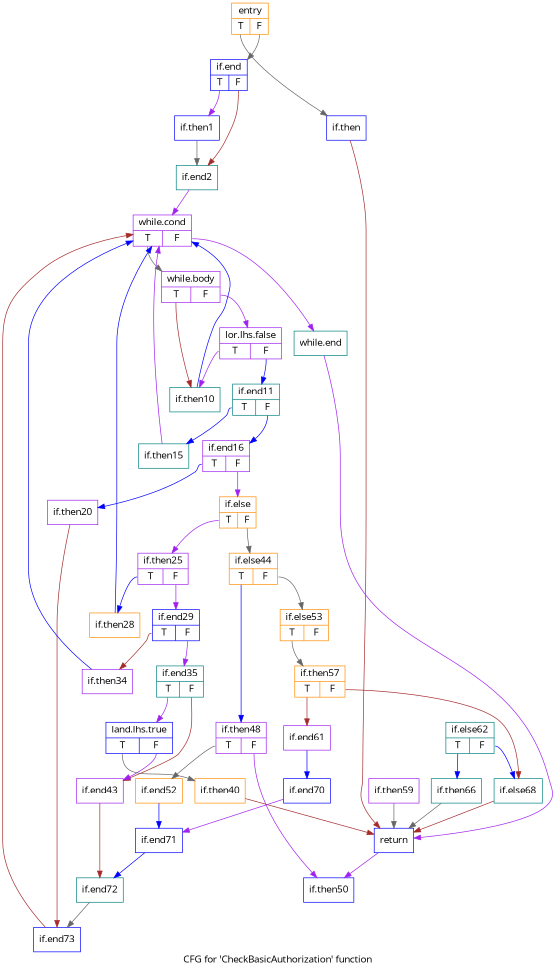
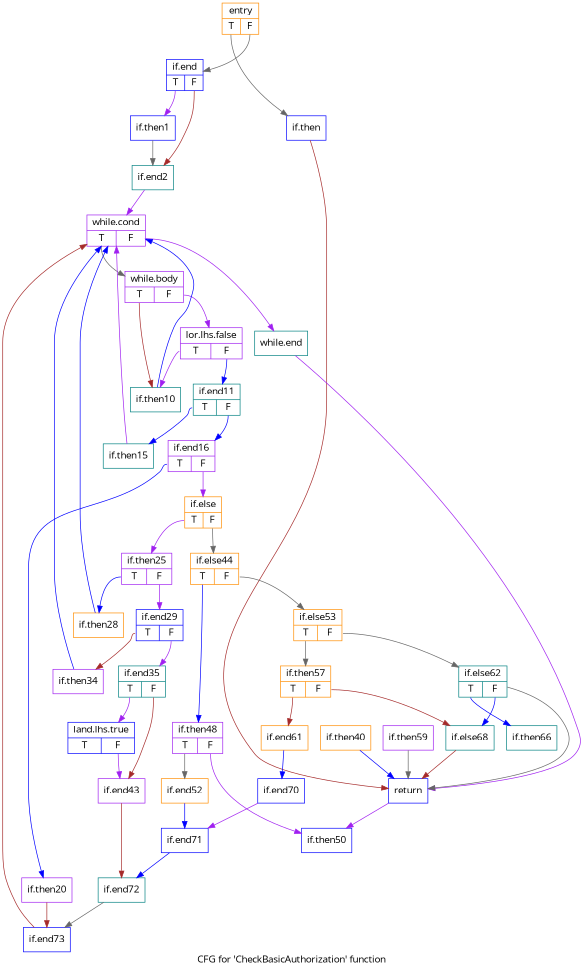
none -> (399, 643)
(307, 738) -> (285, 738)
(150, 774) -> none
(428, 814) -> (550, 763)
(306, 815) -> (374, 762)
